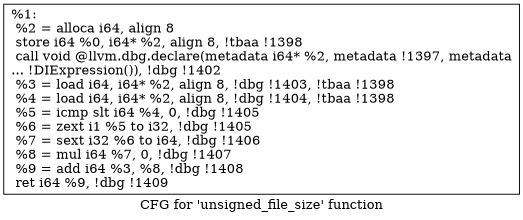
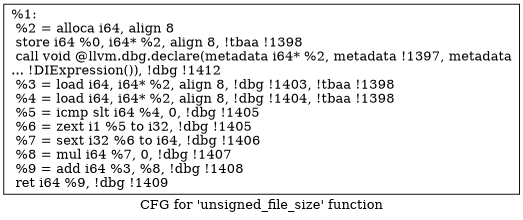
(117, 71) -> (117, 71)
